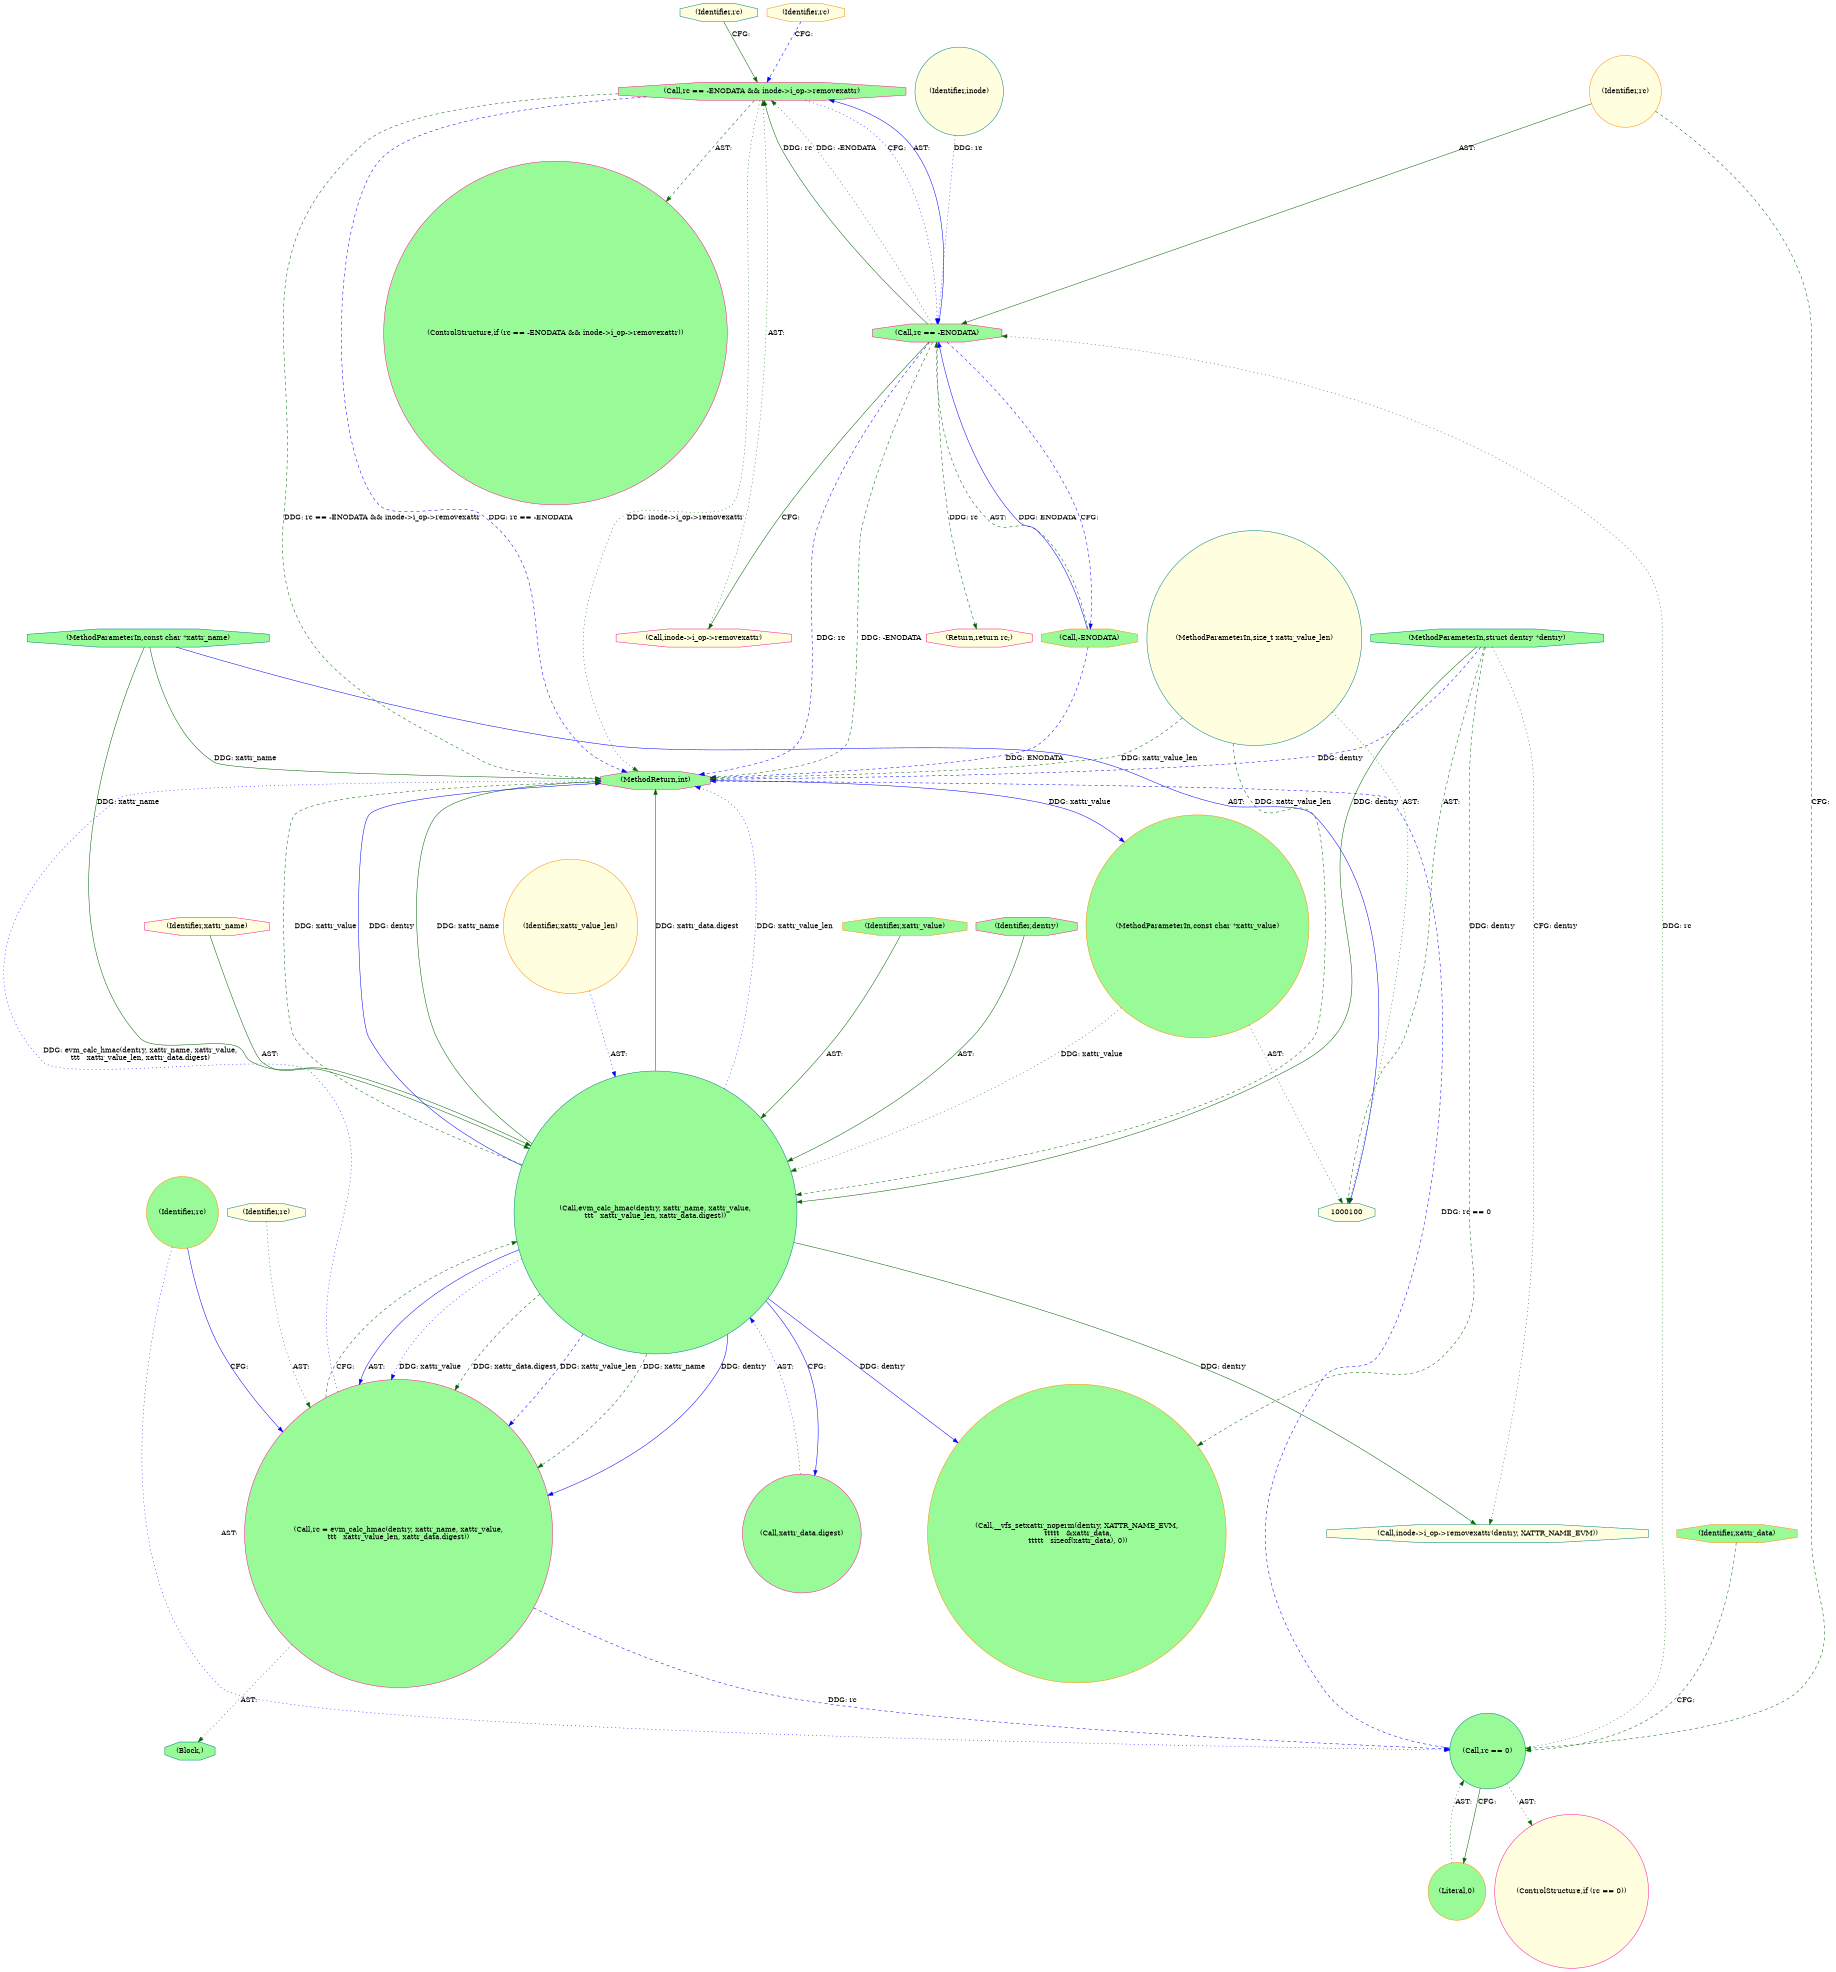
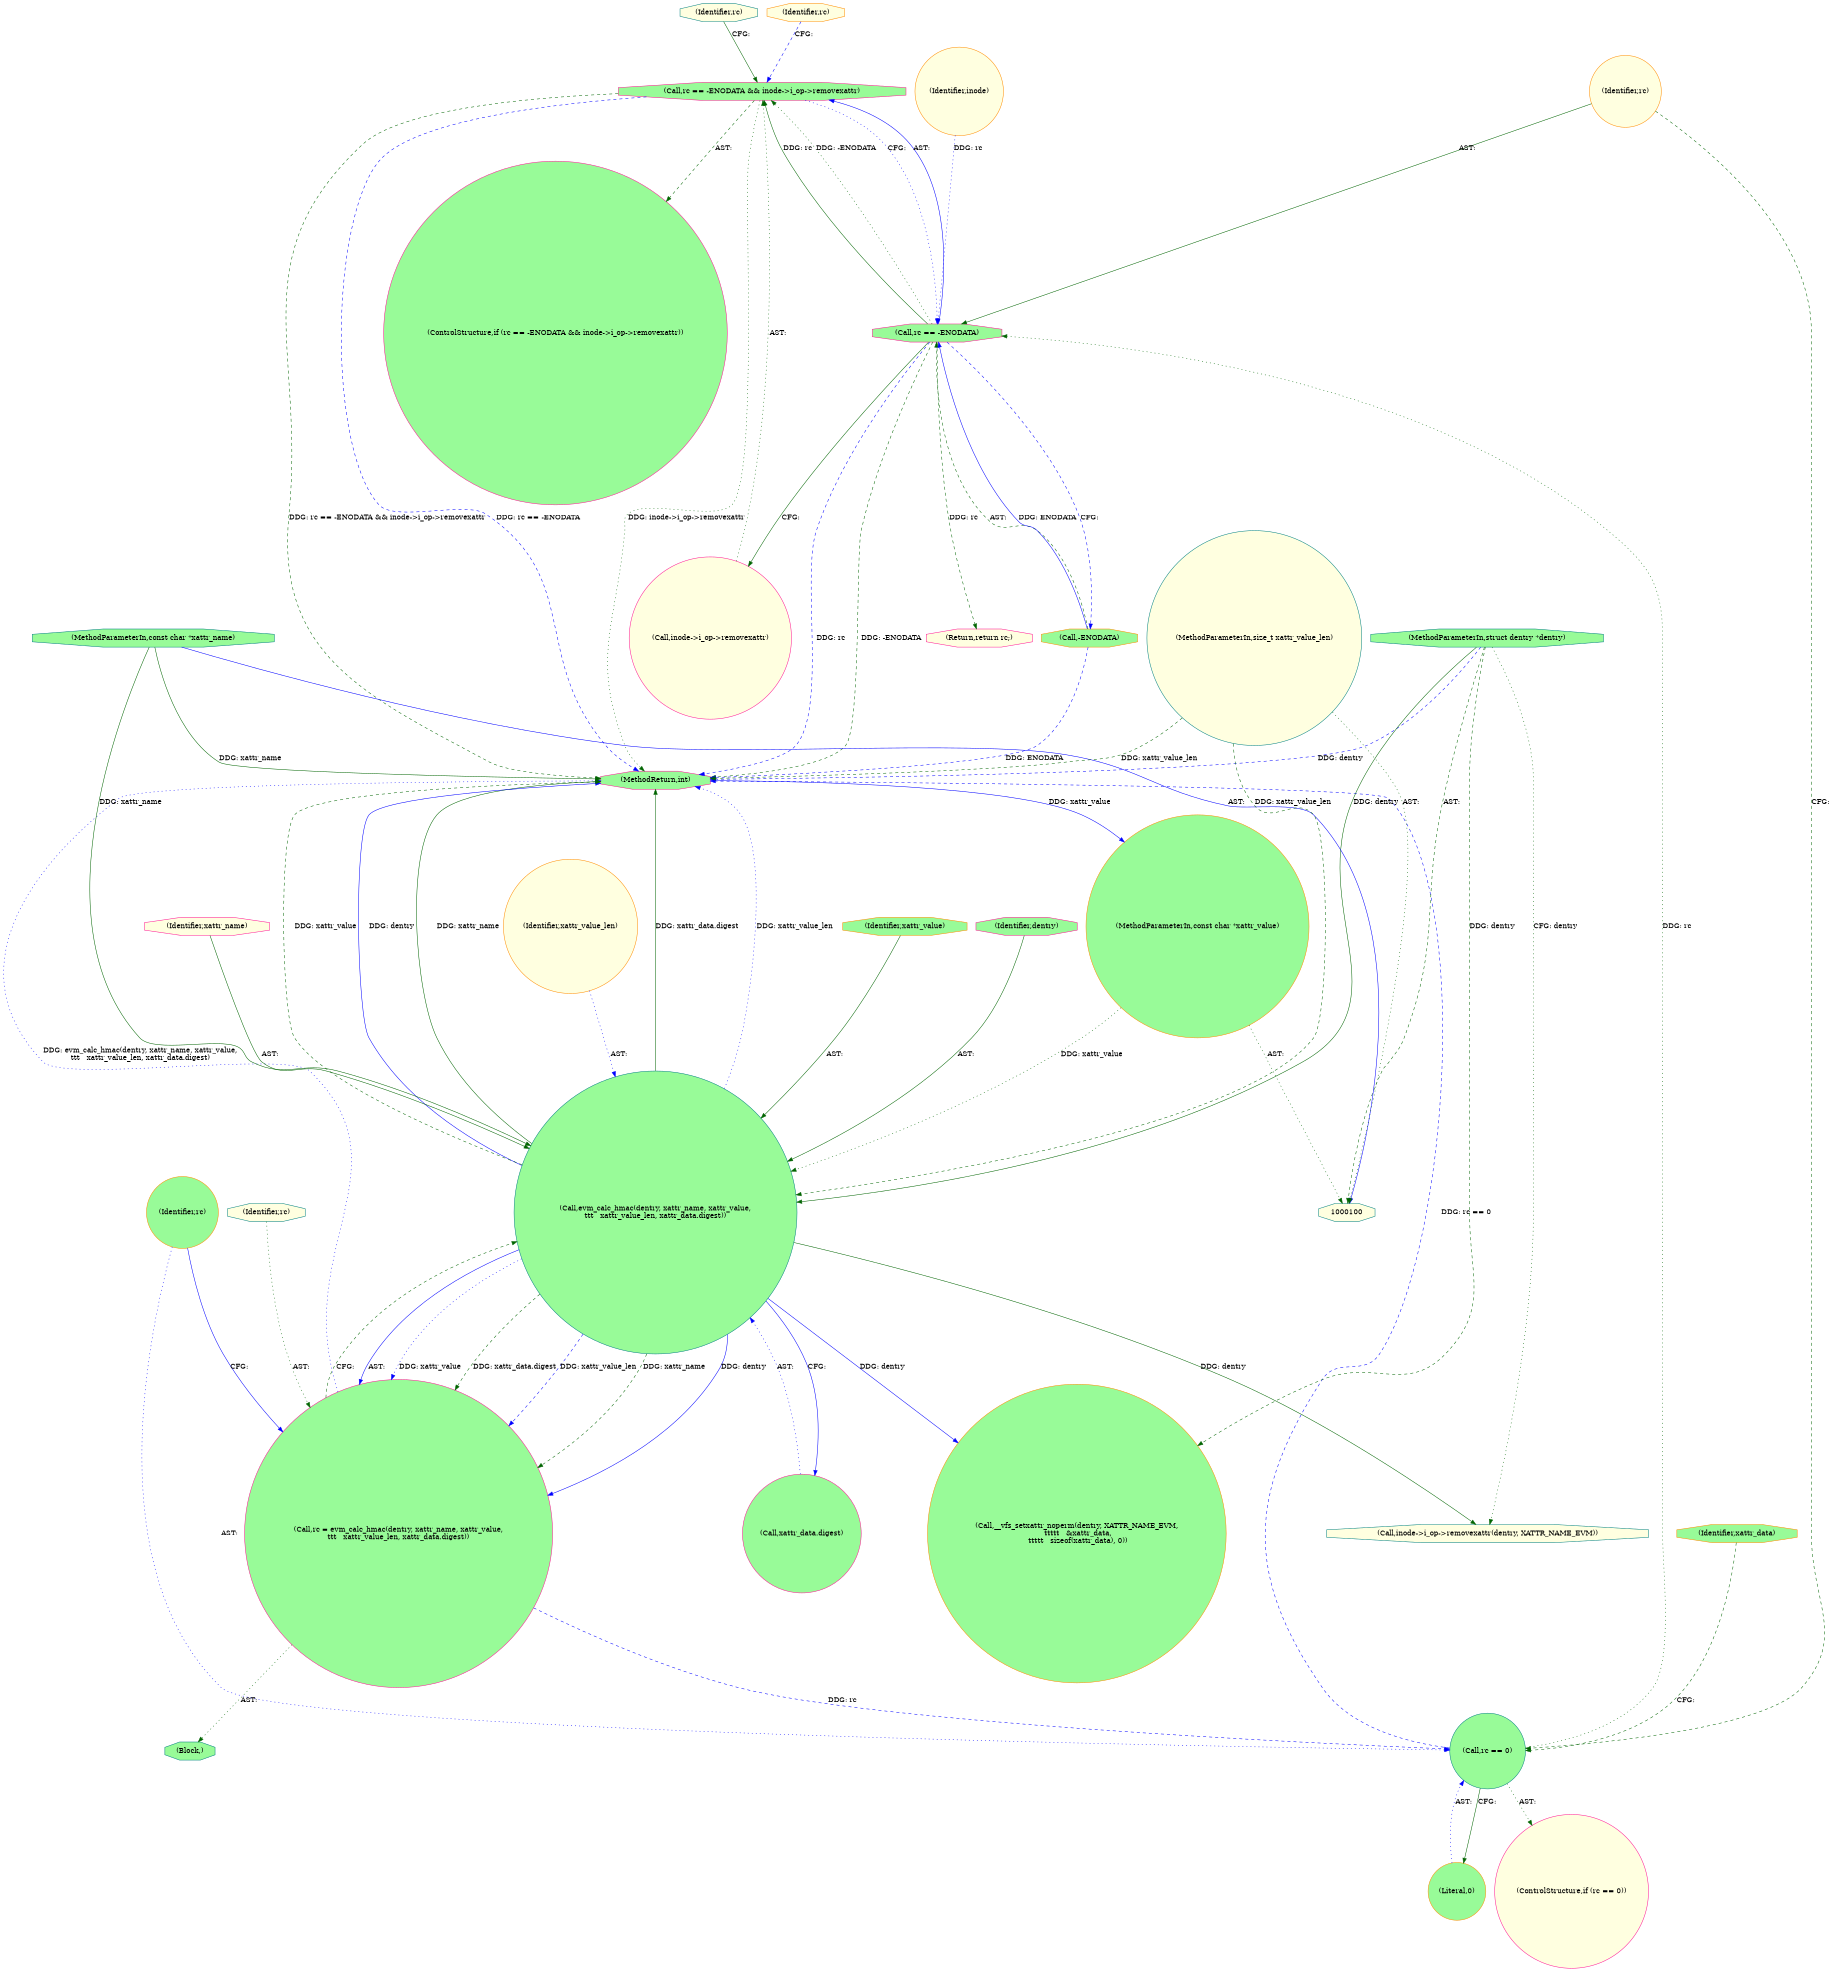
(959, 91) -> (959, 91)
(704, 638) -> (710, 638)
(1451, 1823) -> (1451, 1823)
